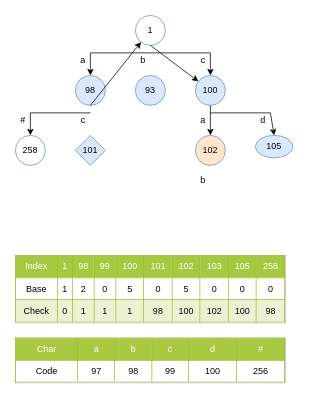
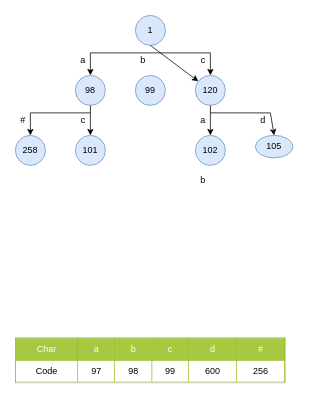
(150, 30) -> (150, 30)
(114, 76) -> (90, 117)
(150, 90) -> (150, 90)
(210, 90) -> (210, 90)
(30, 150) -> (30, 150)
(90, 150) -> (90, 150)
(210, 150) -> (210, 150)
(150, 289) -> none
(150, 349) -> (150, 349)
